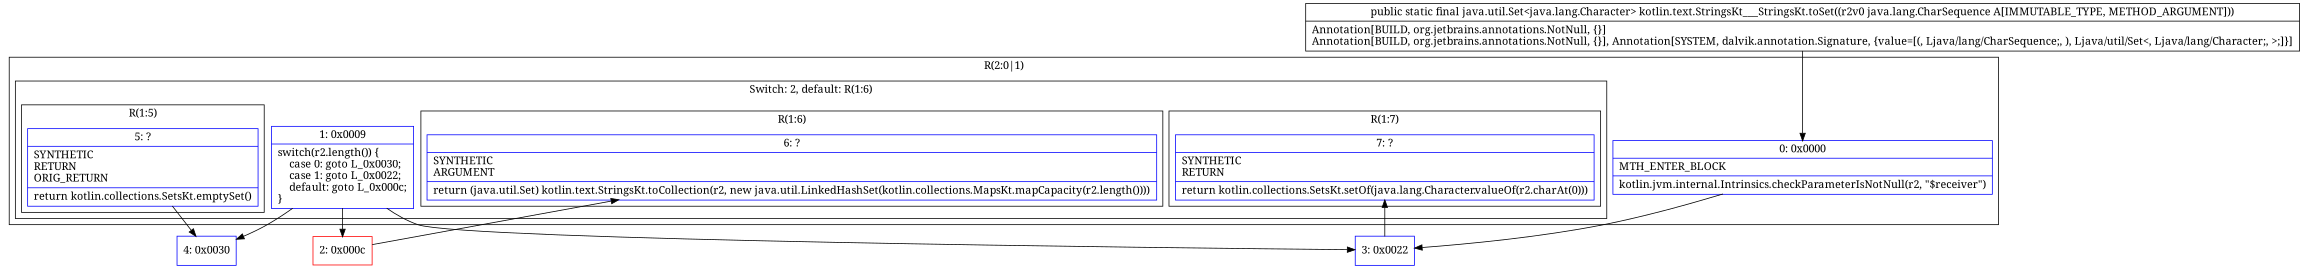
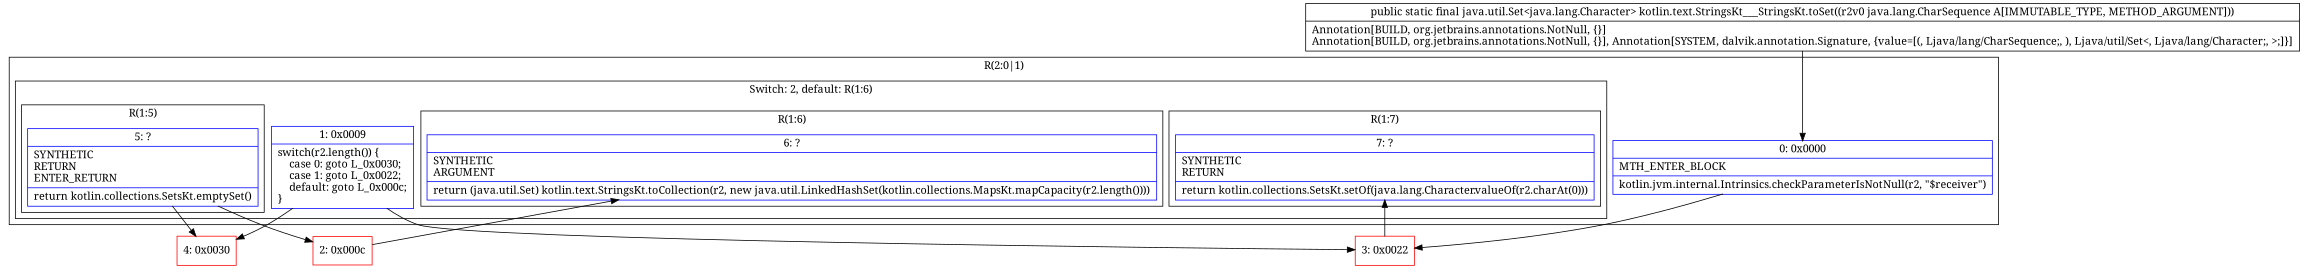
(71, 178) -> (76, 178)
(343, 214) -> (274, 229)
(207, 251) -> (207, 251)
(1385, 251) -> (1385, 251)
